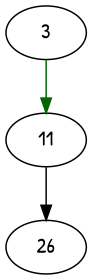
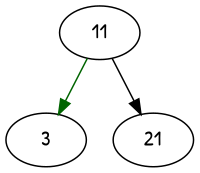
(46, 79) -> (76, 80)
(46, 247) -> (153, 140)
